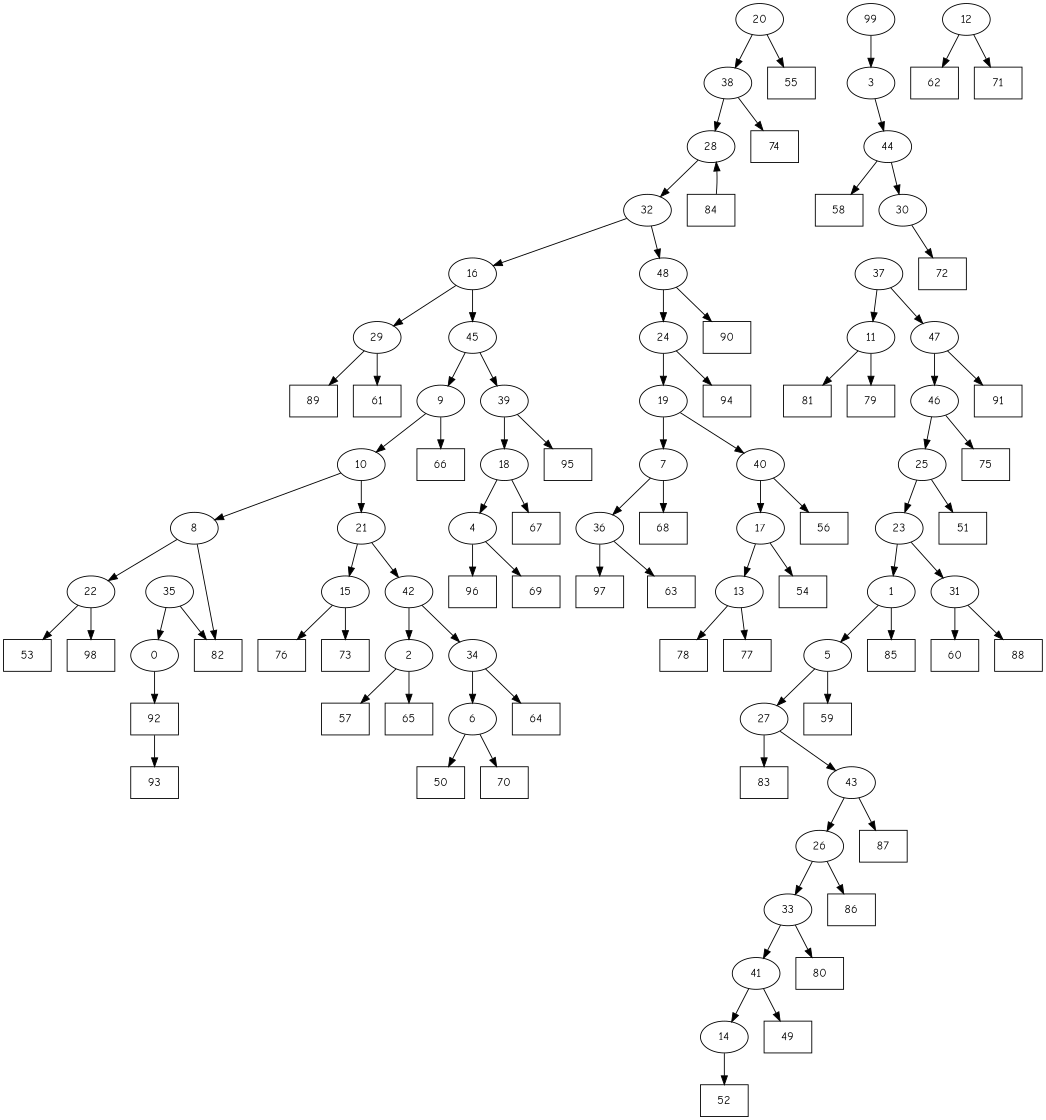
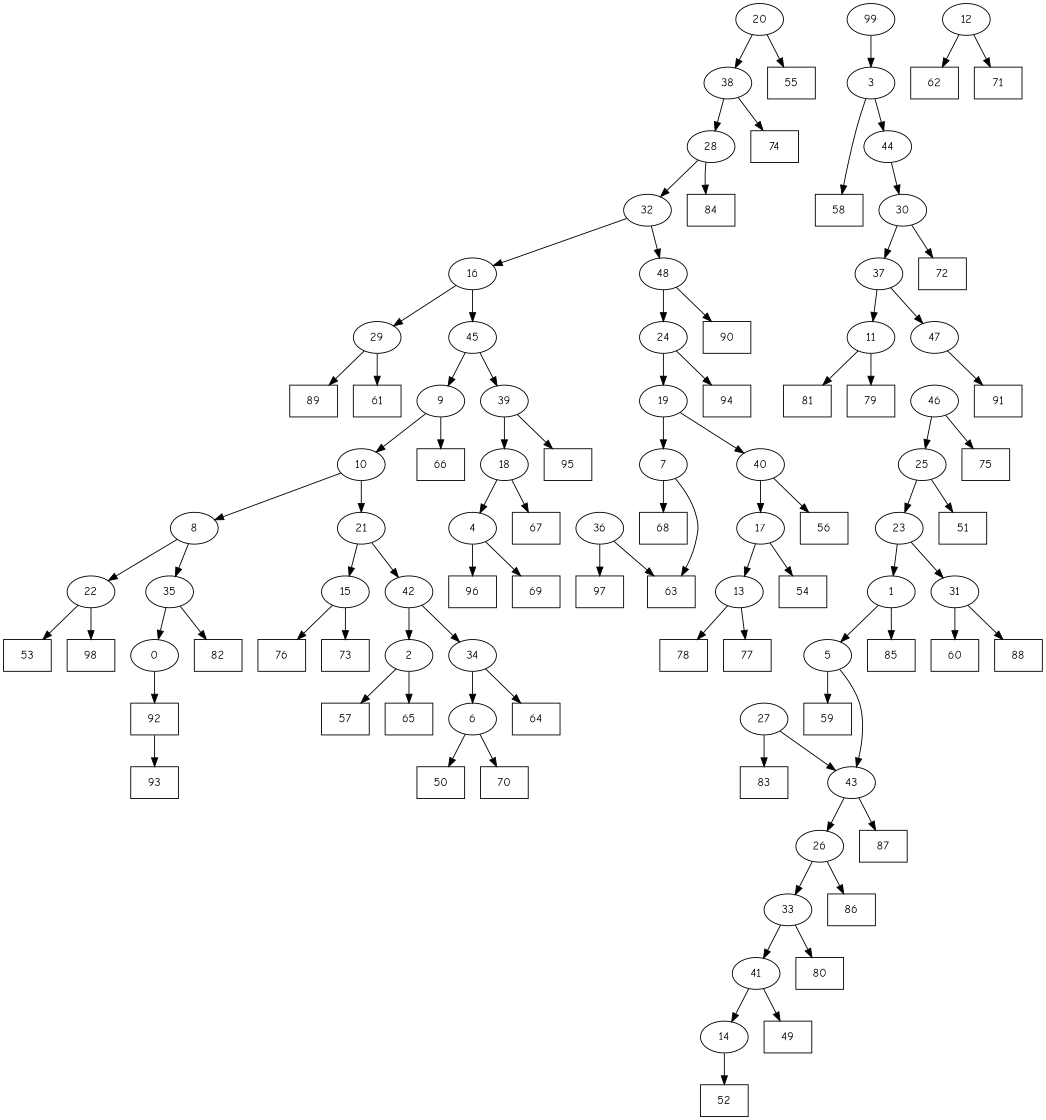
(867, 174) -> (853, 141)
(717, 183) -> (705, 174)
none -> (893, 238)
(935, 365) -> none
(635, 493) -> (697, 521)
(205, 587) -> (184, 556)
(799, 684) -> (861, 711)
